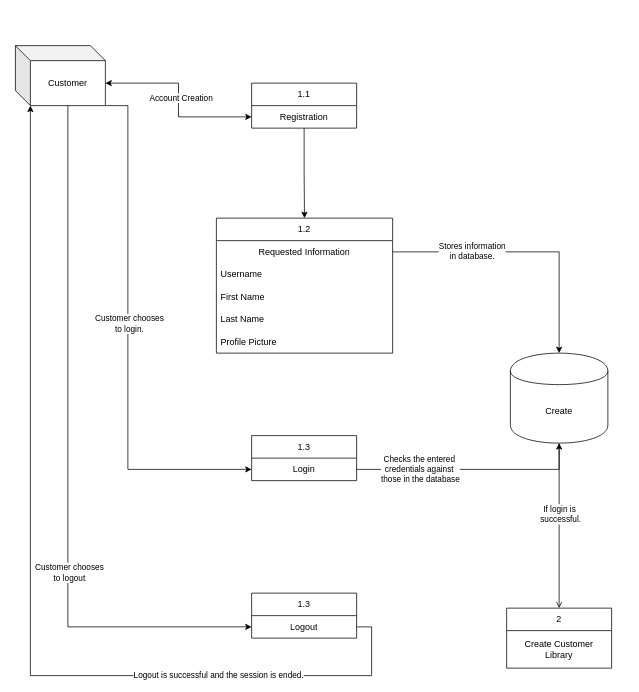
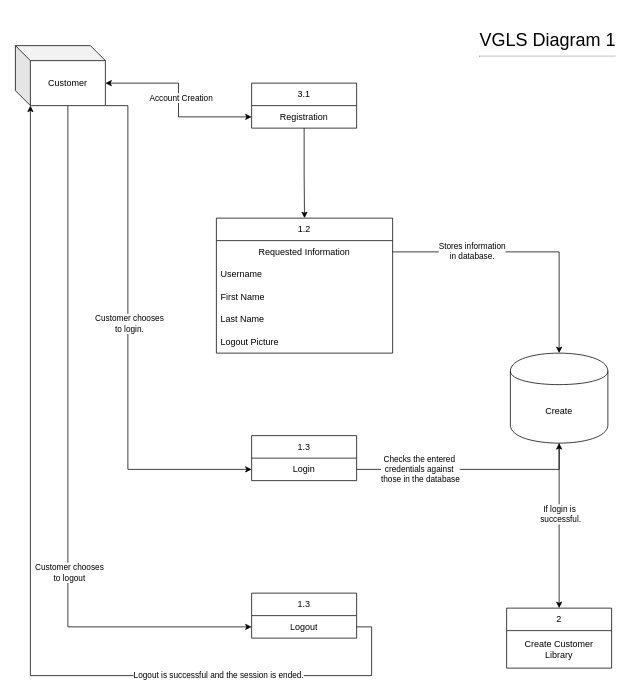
none -> (548, 45)
(304, 94) -> (304, 94)
(254, 342) -> (254, 342)
(559, 603) -> (559, 601)
